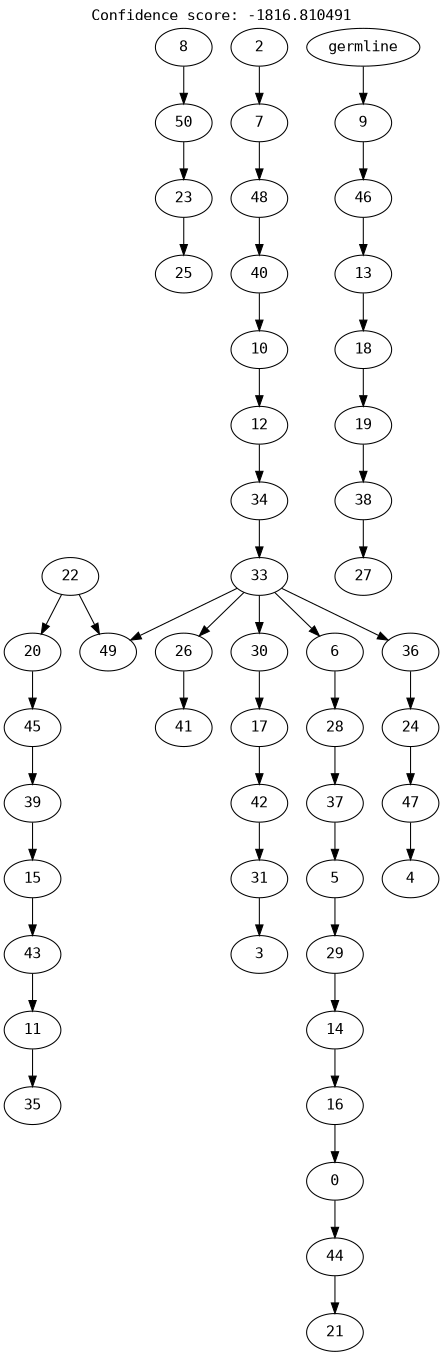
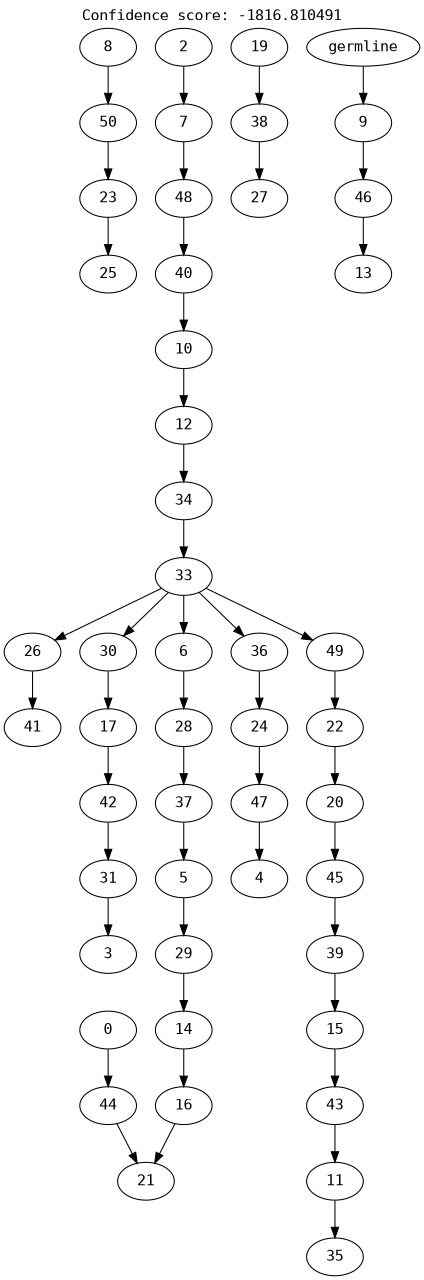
(363, 350) -> none
(87, 610) -> (335, 685)
(335, 1138) -> (167, 1139)
